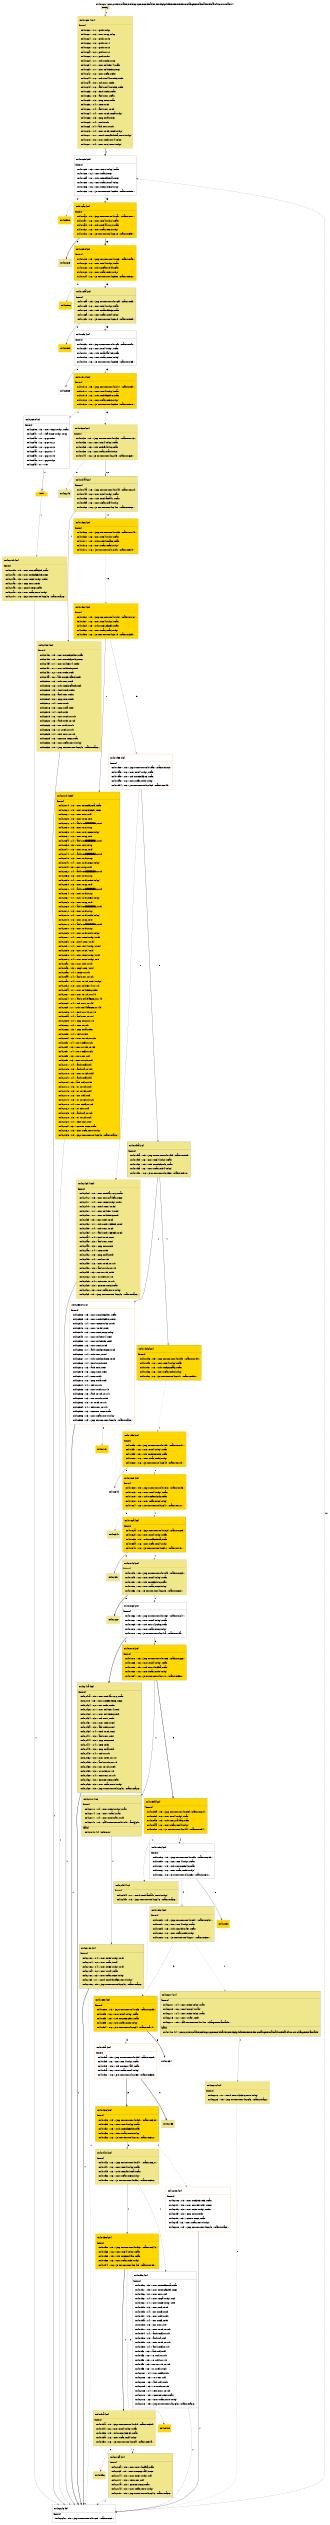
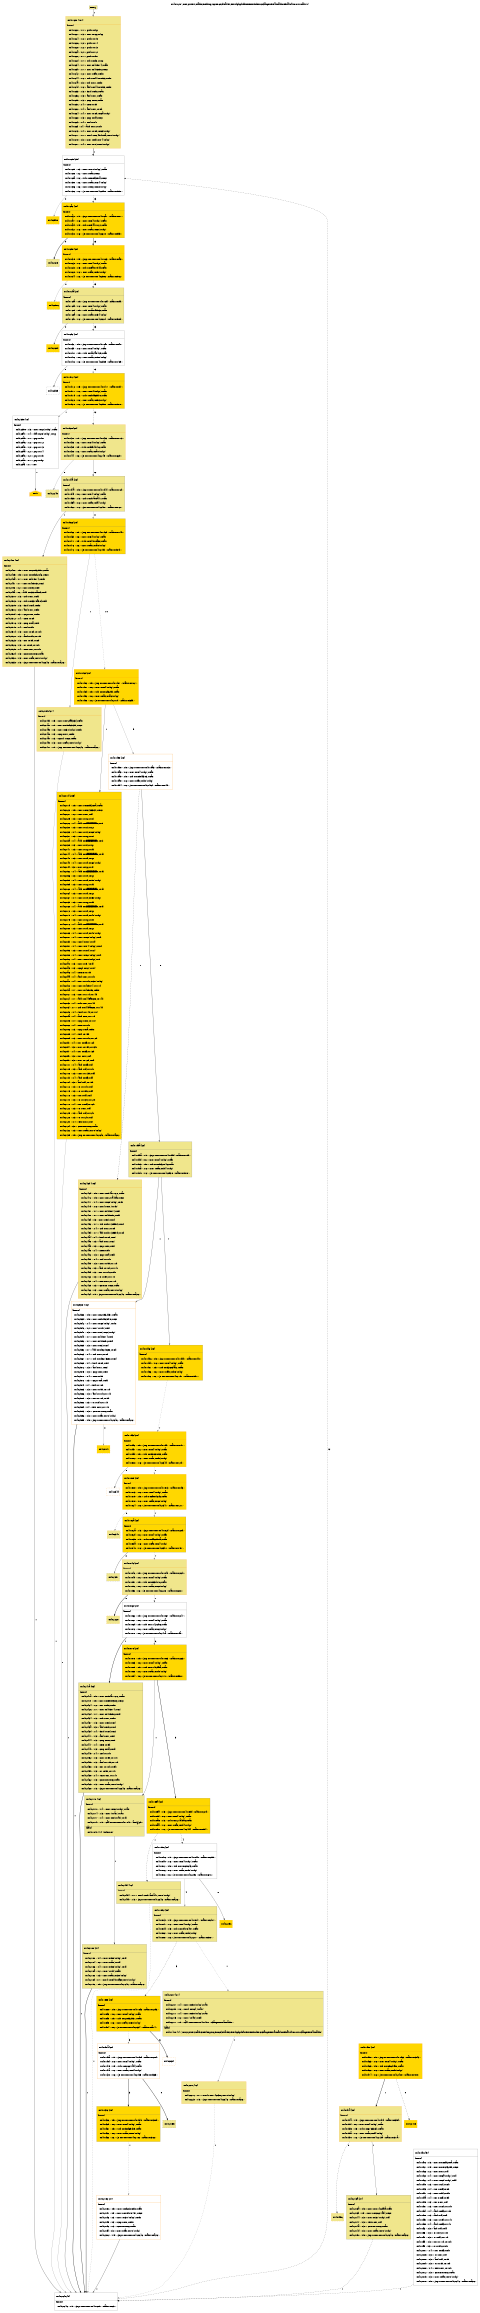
(39, 526) -> (78, 630)
(127, 2167) -> none
